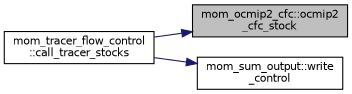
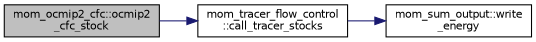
(168, 35) -> (173, 21)
(270, 73) -> (459, 21)
